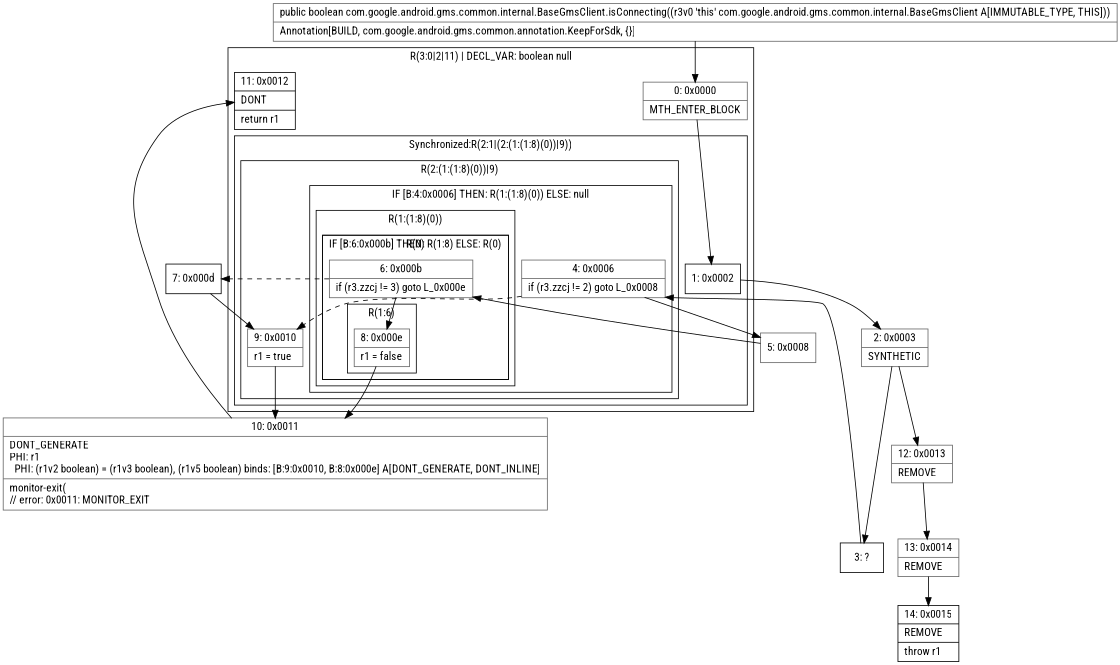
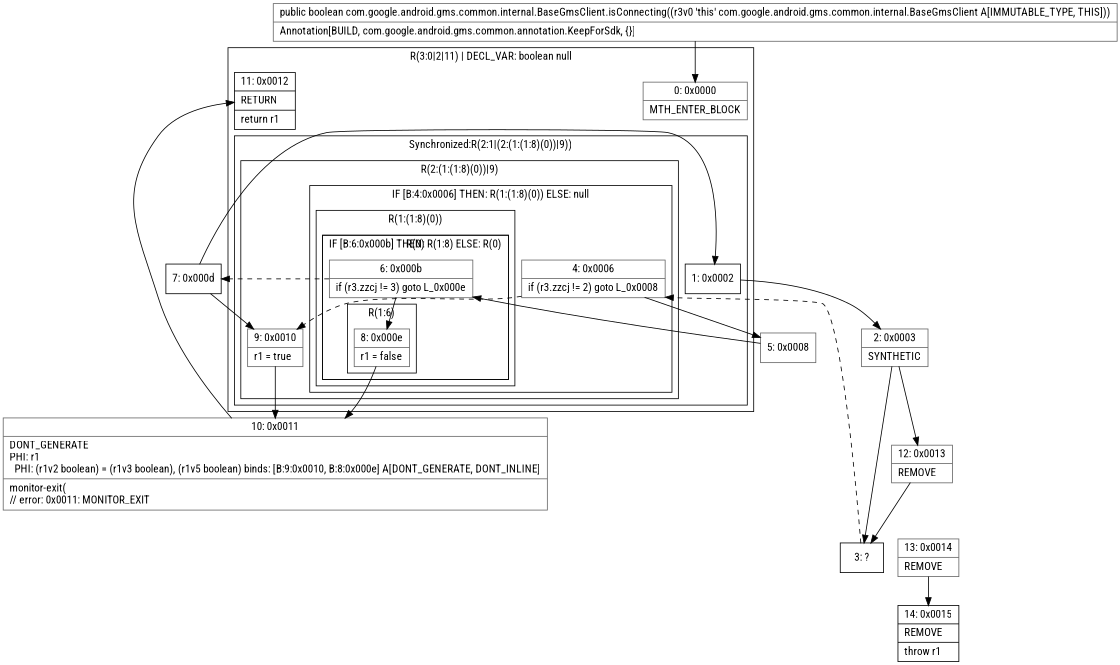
(254, 100) -> (259, 100)
(704, 188) -> (474, 130)
(838, 348) -> (838, 348)
(925, 507) -> (893, 510)
